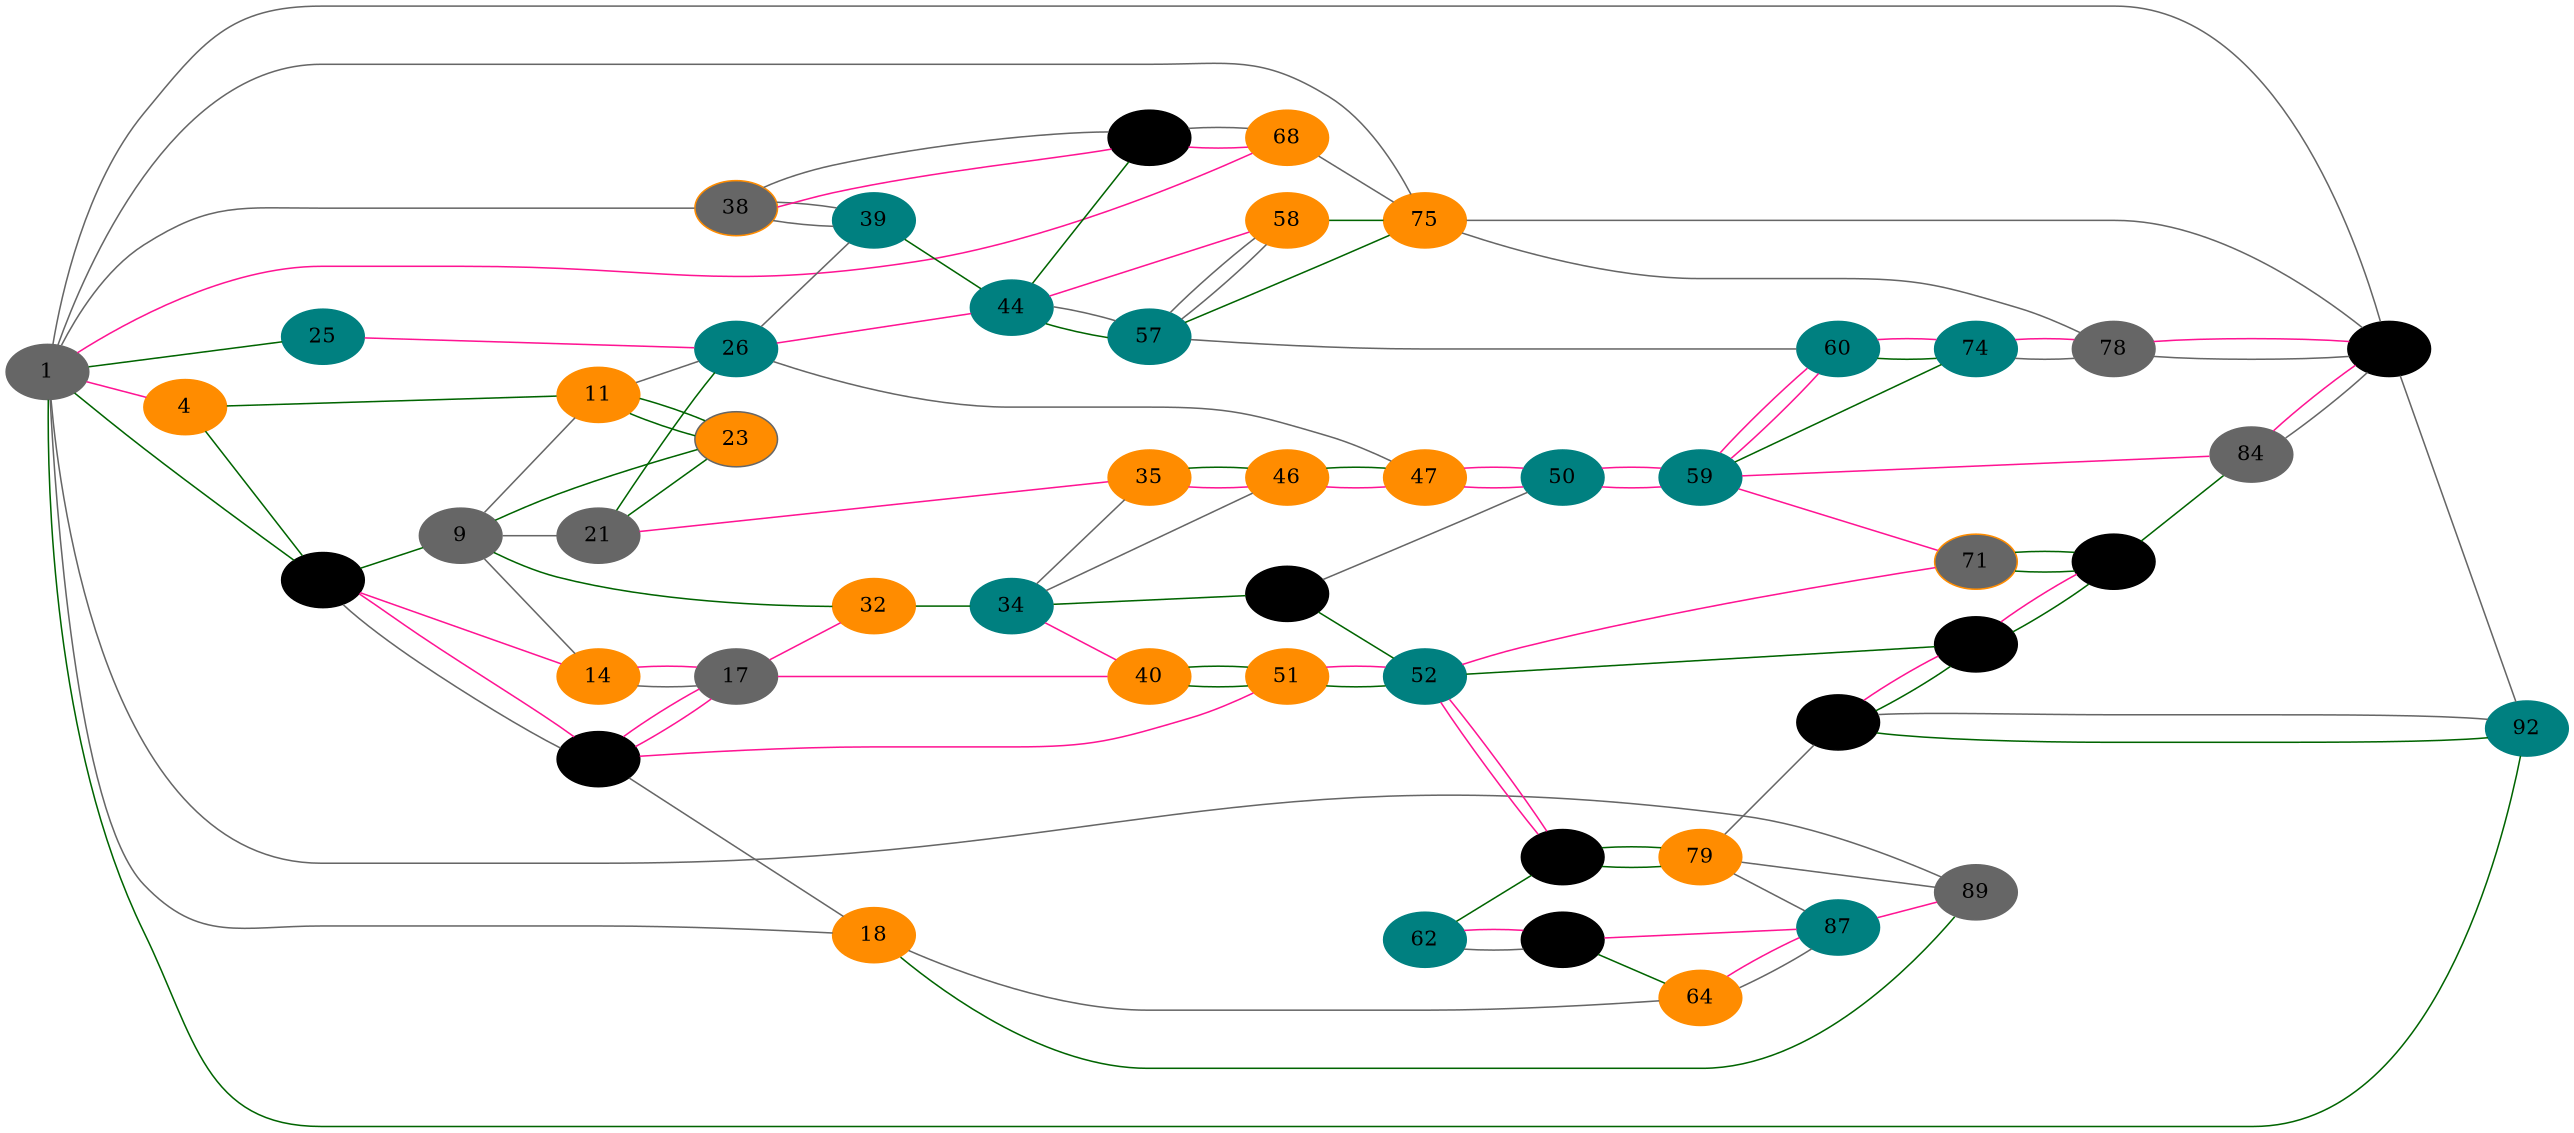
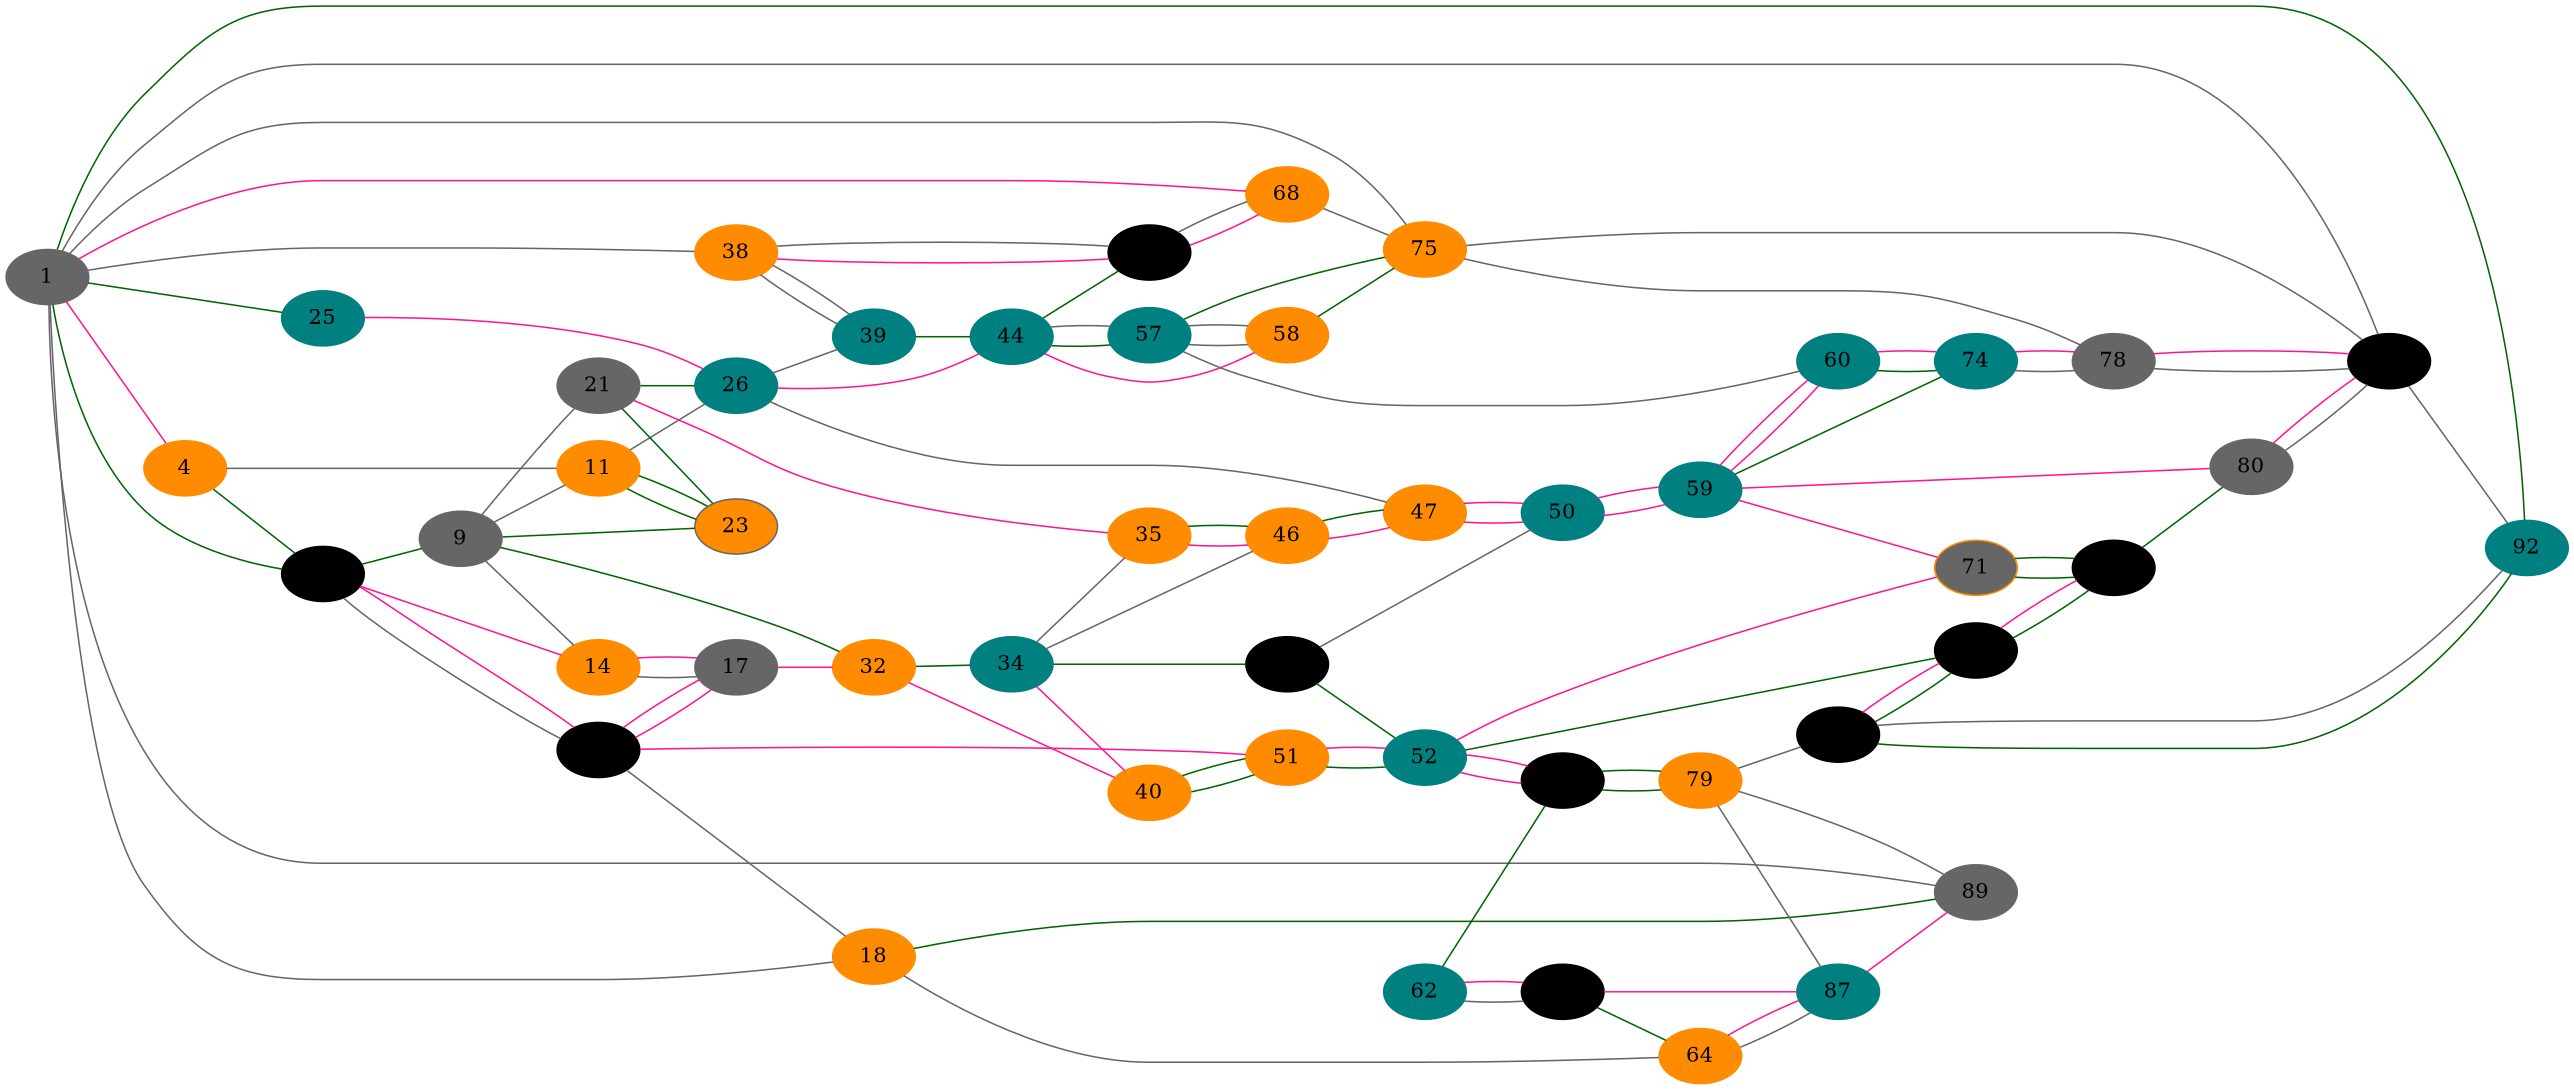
(736, 208) -> (736, 253)
(392, 401) -> (392, 468)
(2251, 455) -> (2251, 467)
(943, 677) -> (1012, 730)
